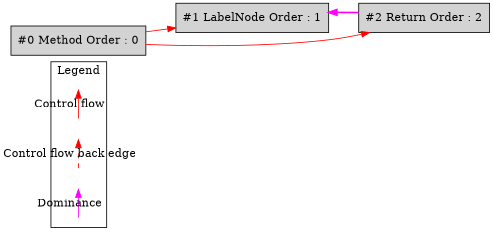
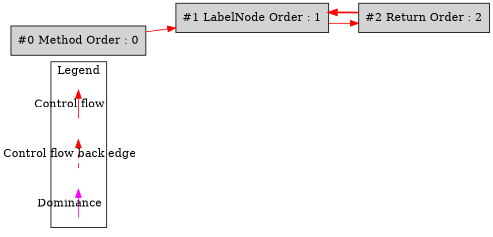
(348, 12) -> (348, 12)
(254, 45) -> (339, 23)
